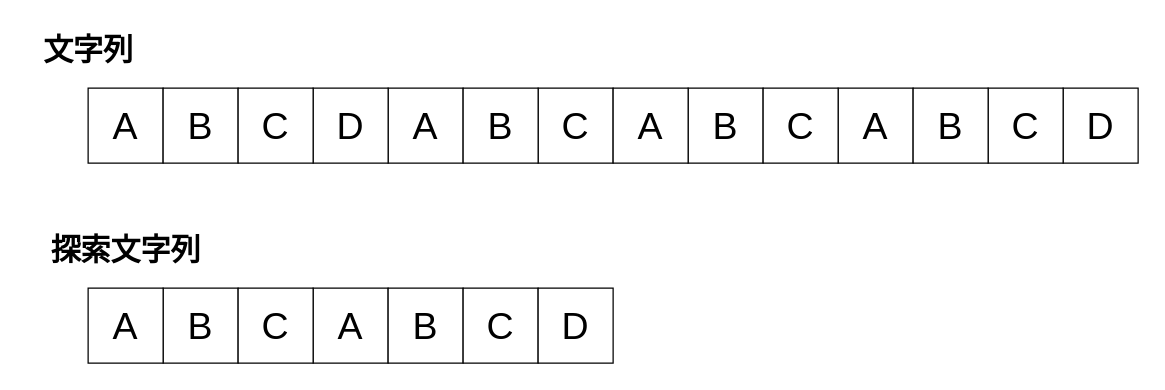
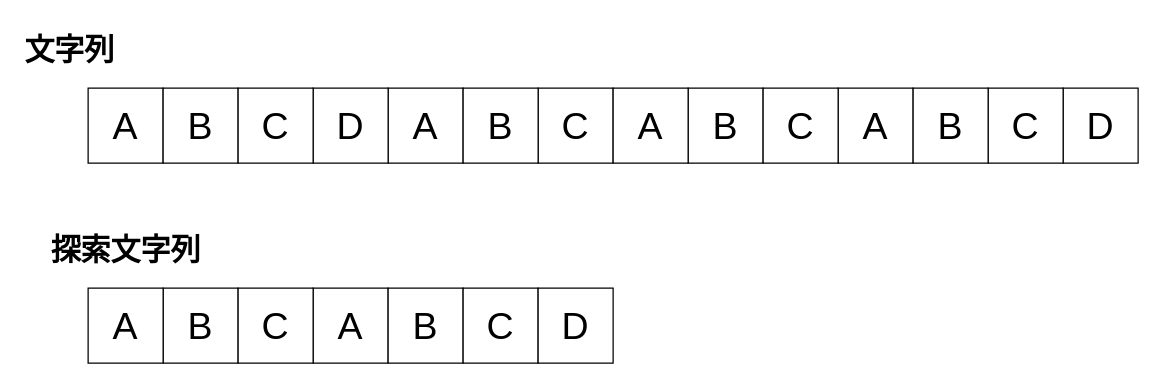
(88, 51) -> (69, 51)
